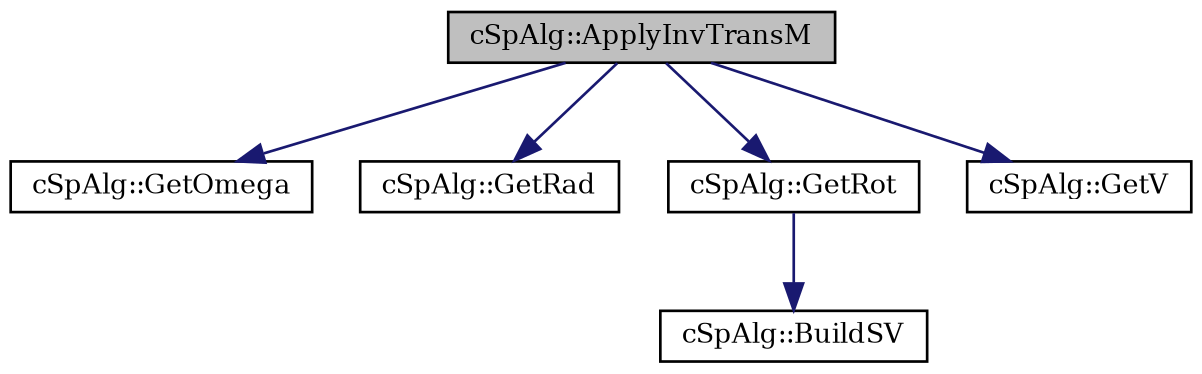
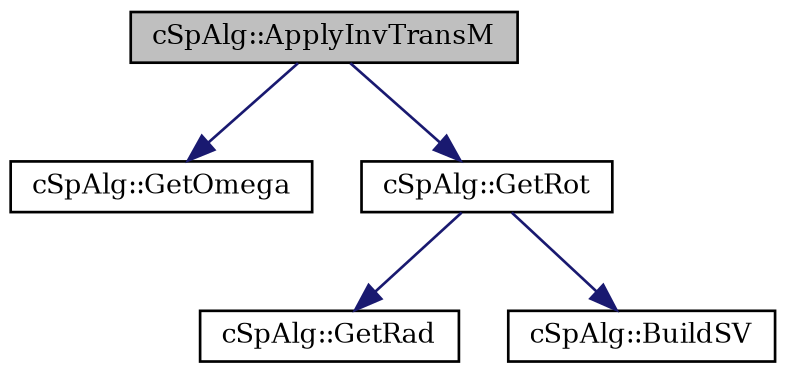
(576, 102) -> (418, 252)
(1079, 187) -> none
